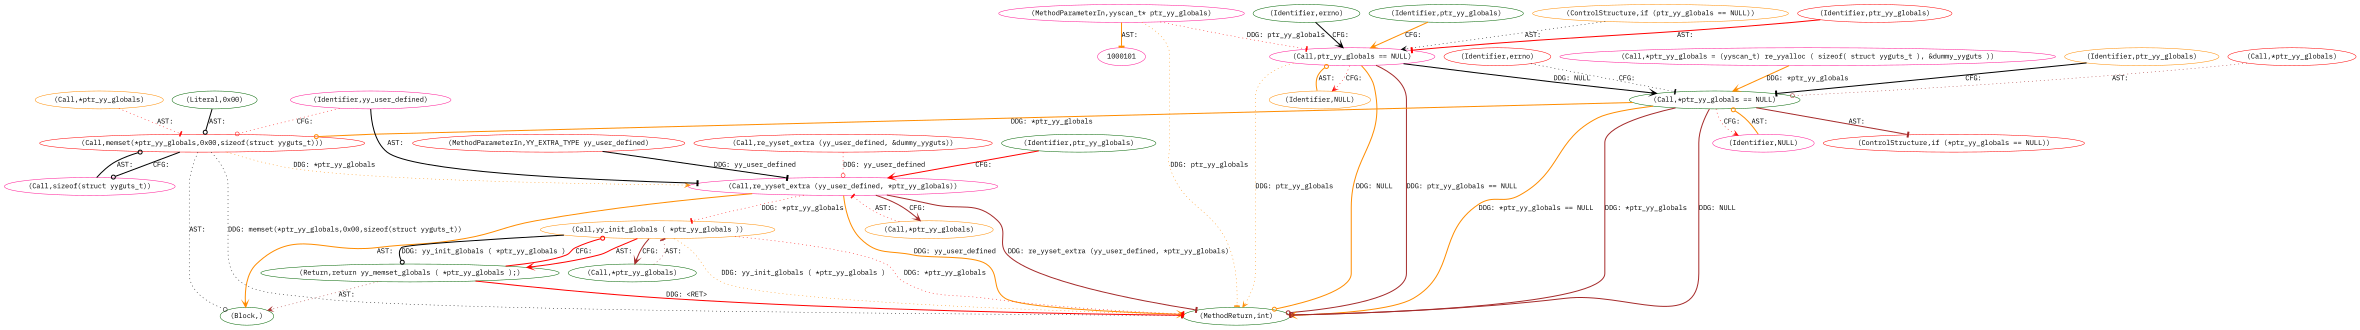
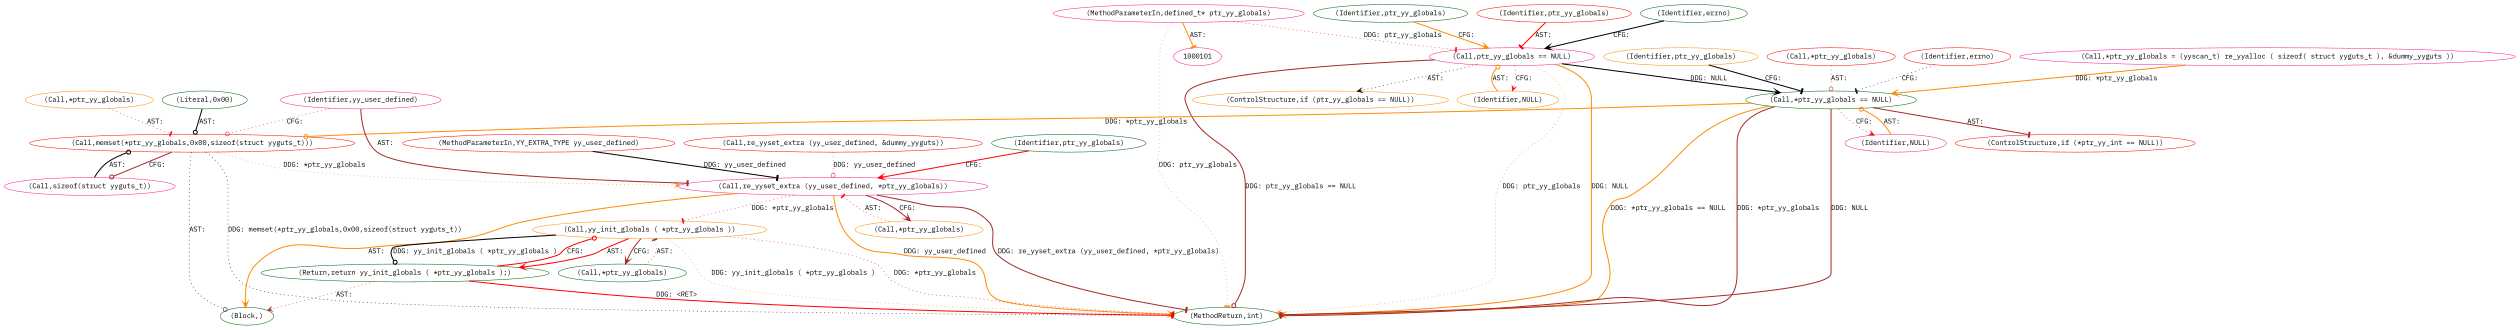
(1122, 13) -> (1179, 13)
(1506, 35) -> (1420, 78)
(1954, 143) -> (2075, 143)
(148, 164) -> (143, 164)
(517, 174) -> (507, 174)
(410, 273) -> (405, 273)
